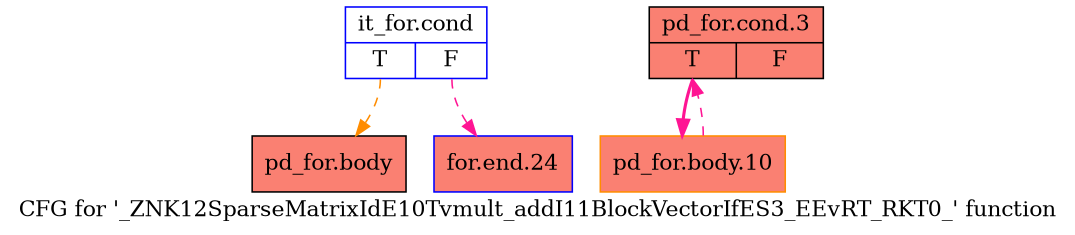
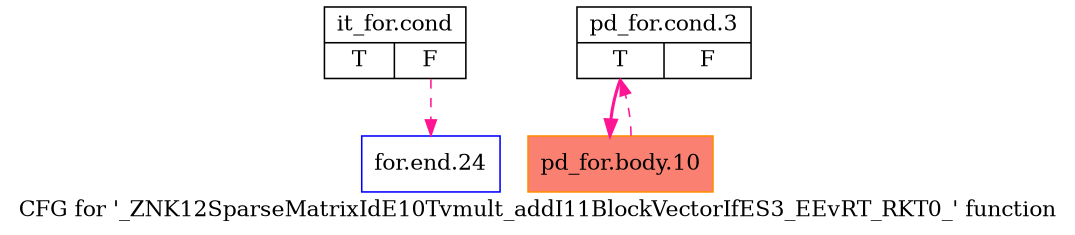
(416, 43) -> (395, 43)
(736, 43) -> (664, 43)
(329, 164) -> none
(503, 164) -> (431, 164)
